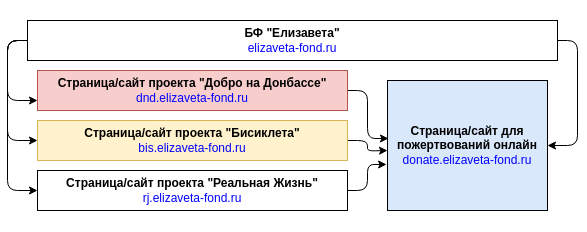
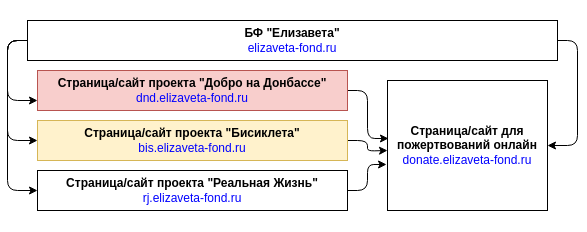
(468, 146) -> (468, 146)
